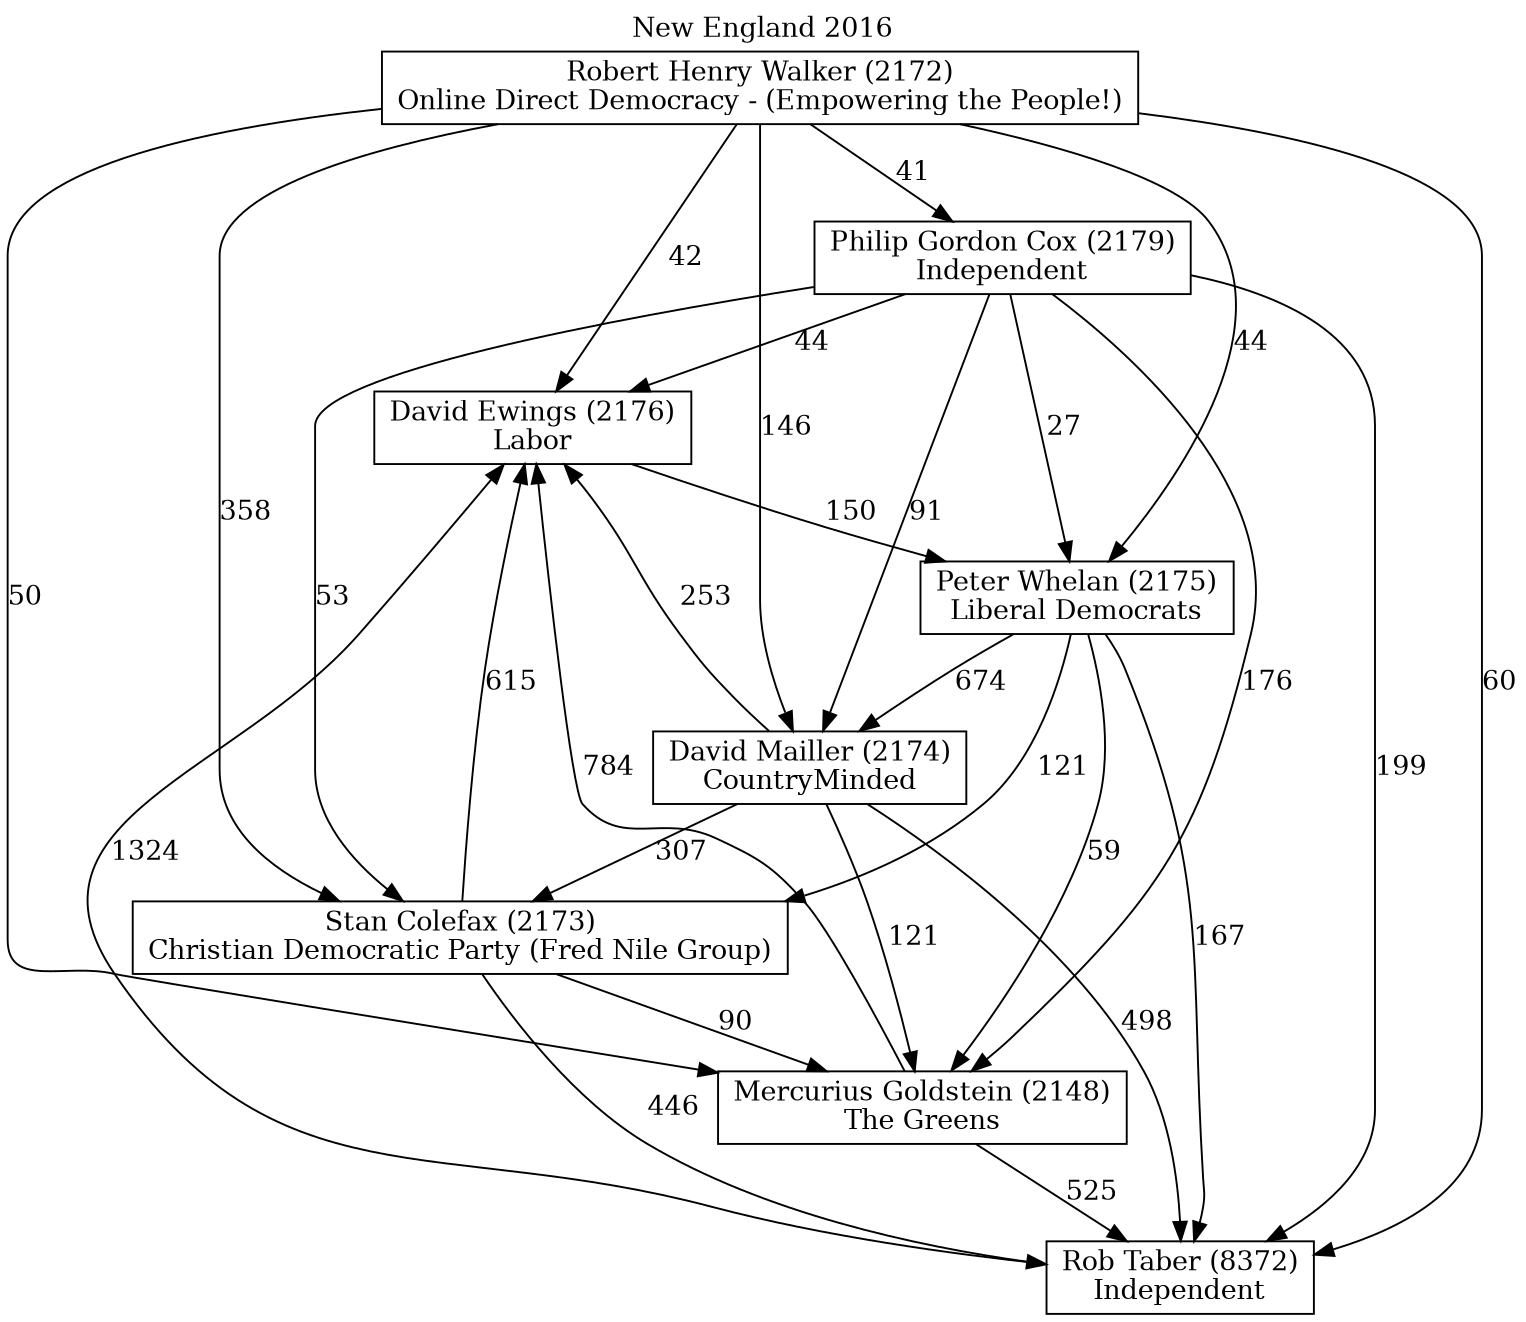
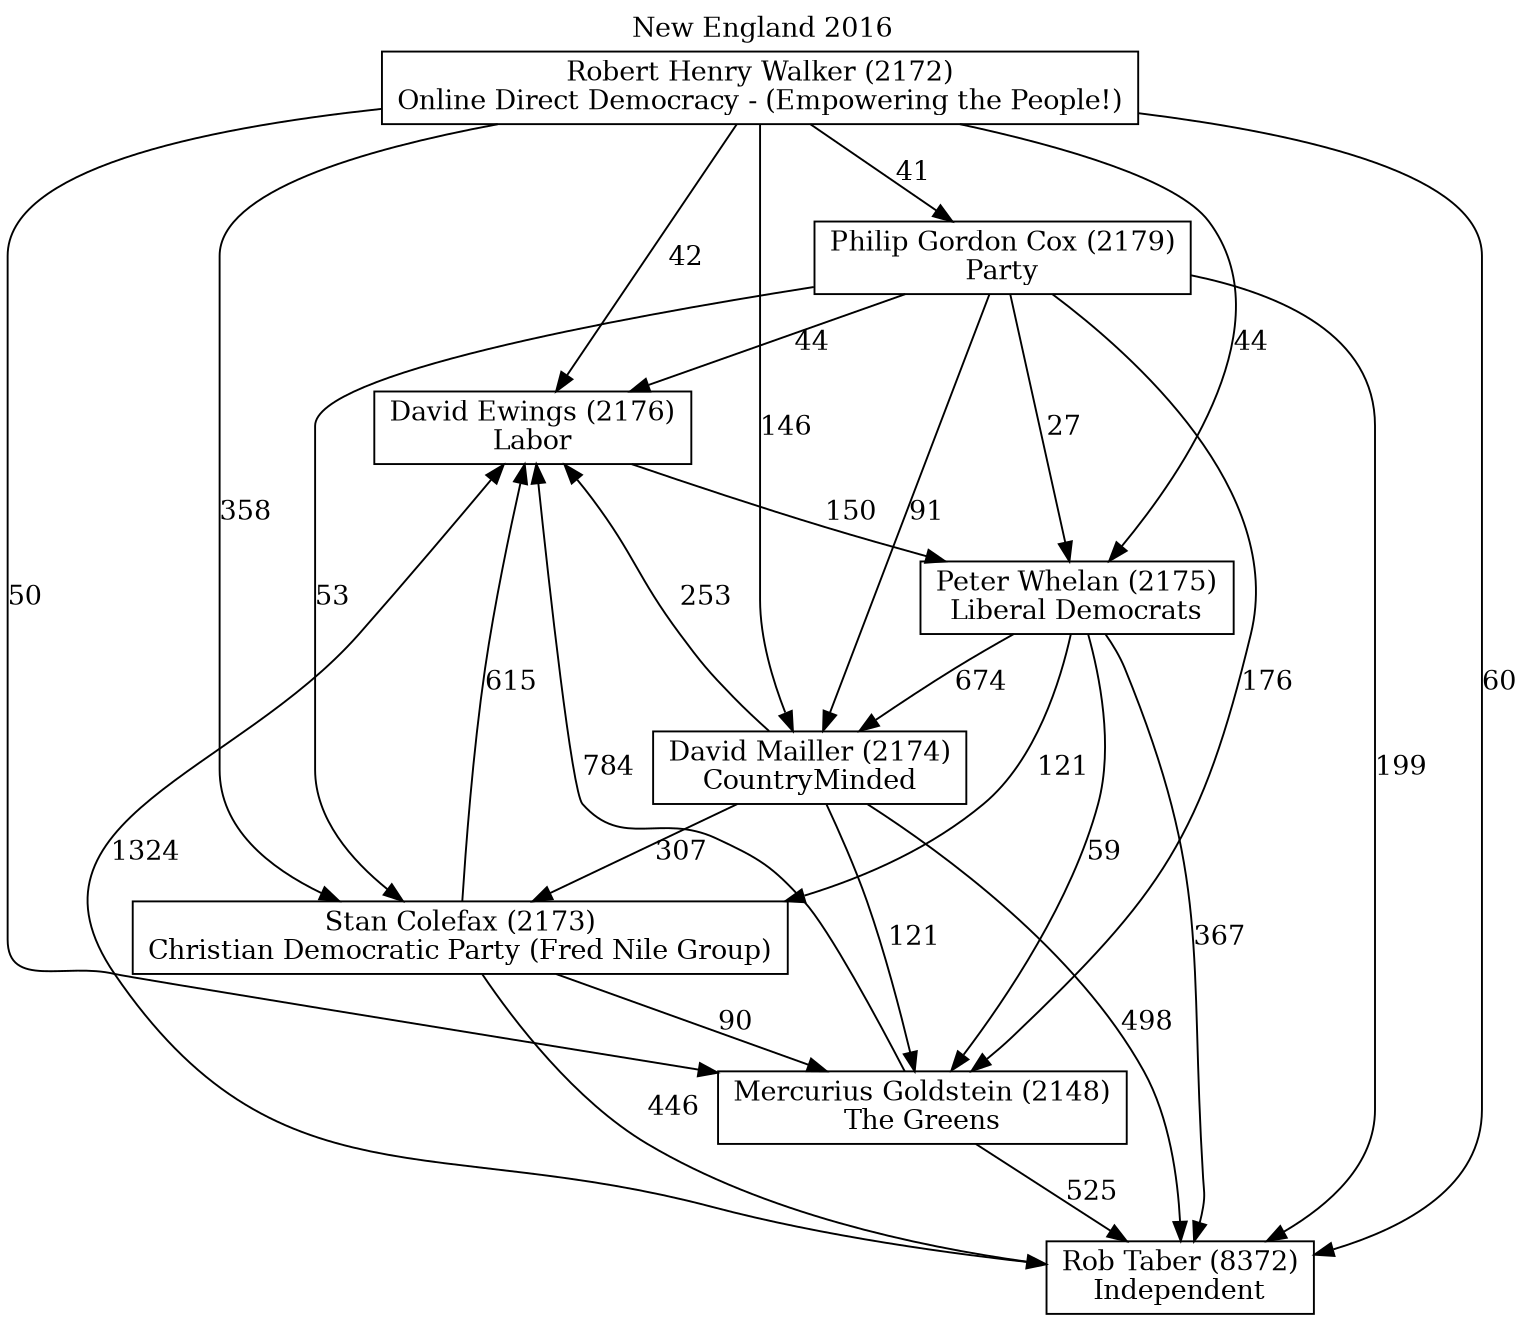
(1003, 258) -> (1003, 258)
(1220, 938) -> (1220, 938)
